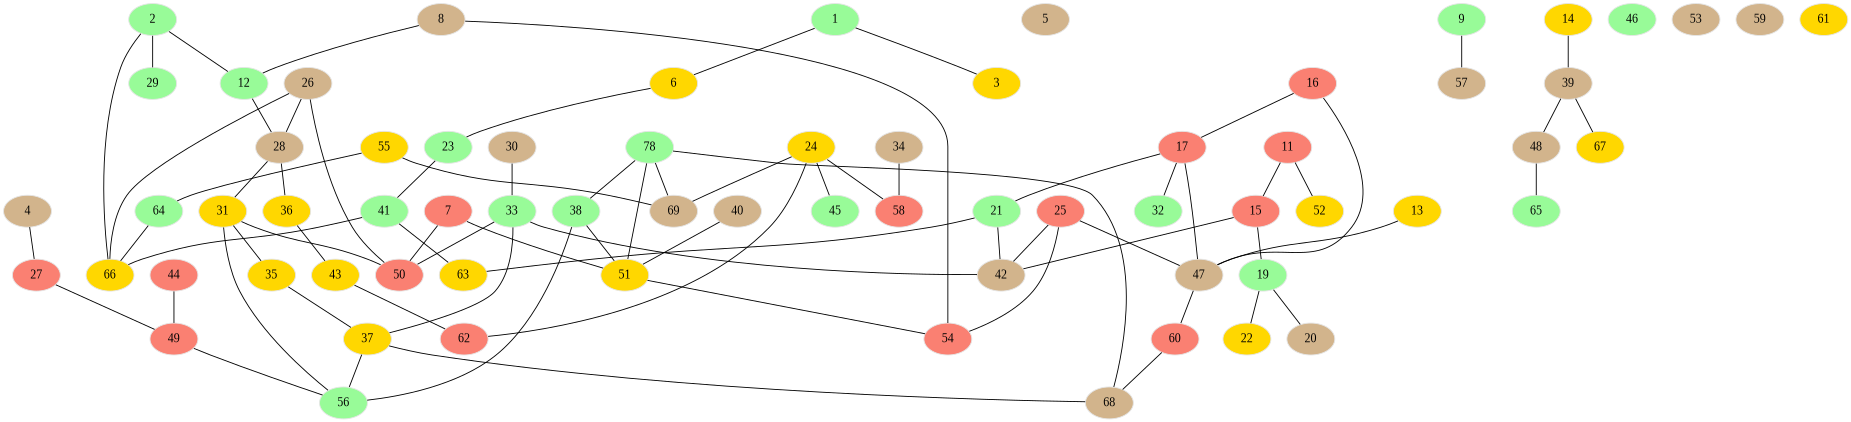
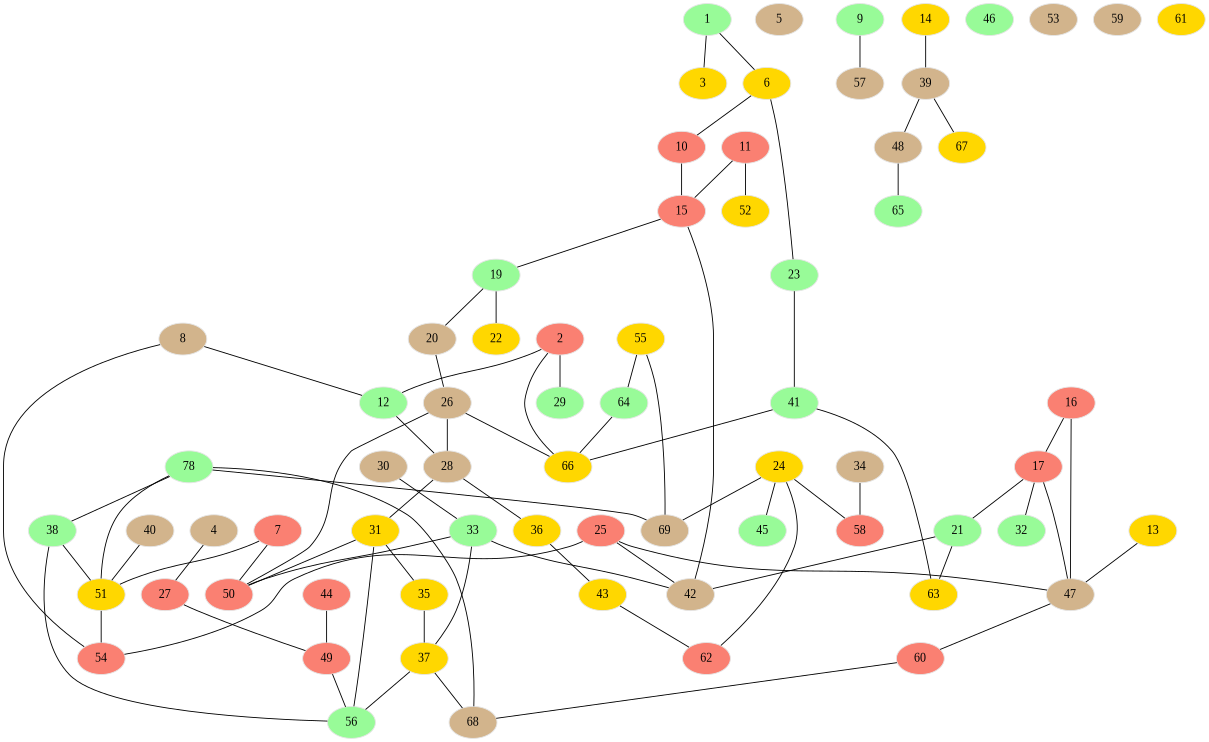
(153, 20) -> (560, 339)
none -> (682, 147)
none -> (440, 371)
